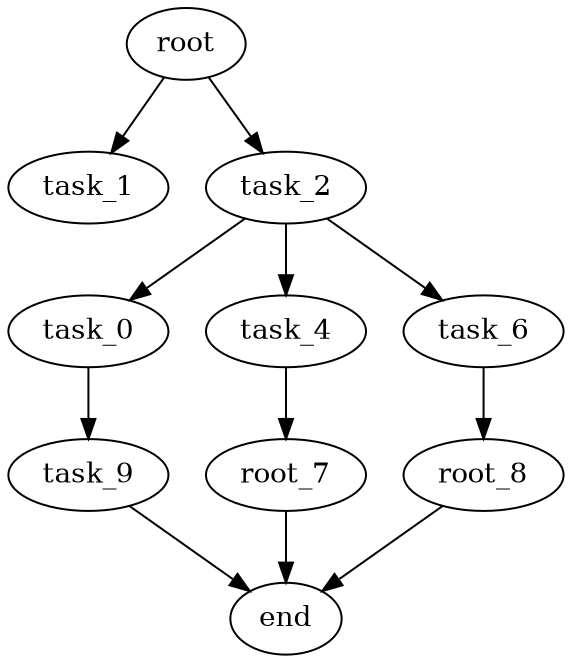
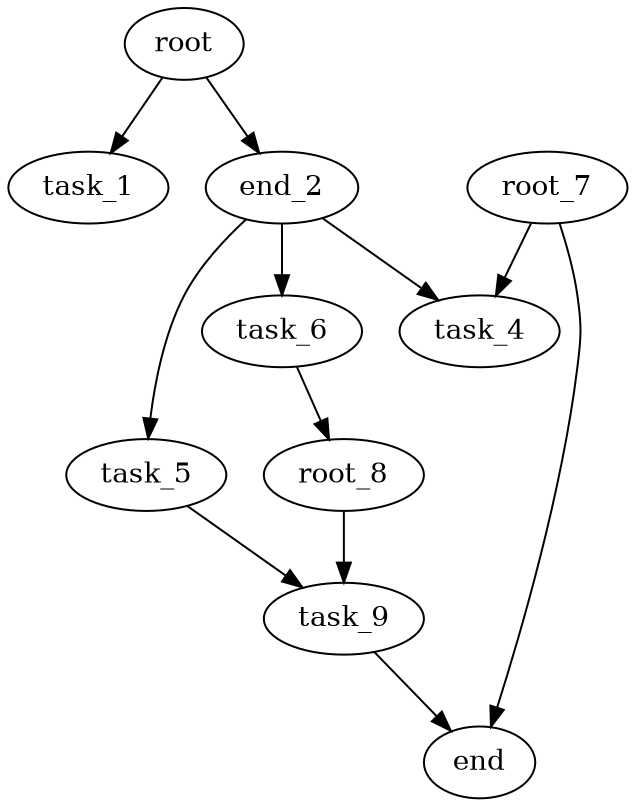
(286, 188) -> (282, 188)
(88, 331) -> (146, 475)
(286, 393) -> (518, 251)
(391, 542) -> (344, 537)
